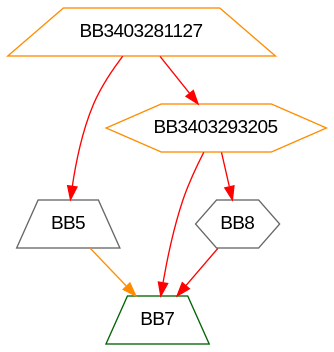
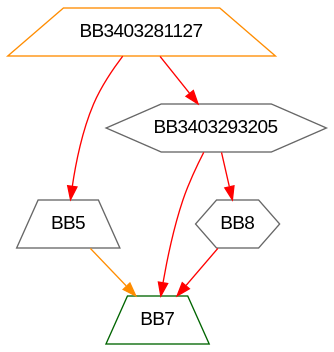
(216, 128) -> (216, 128)
